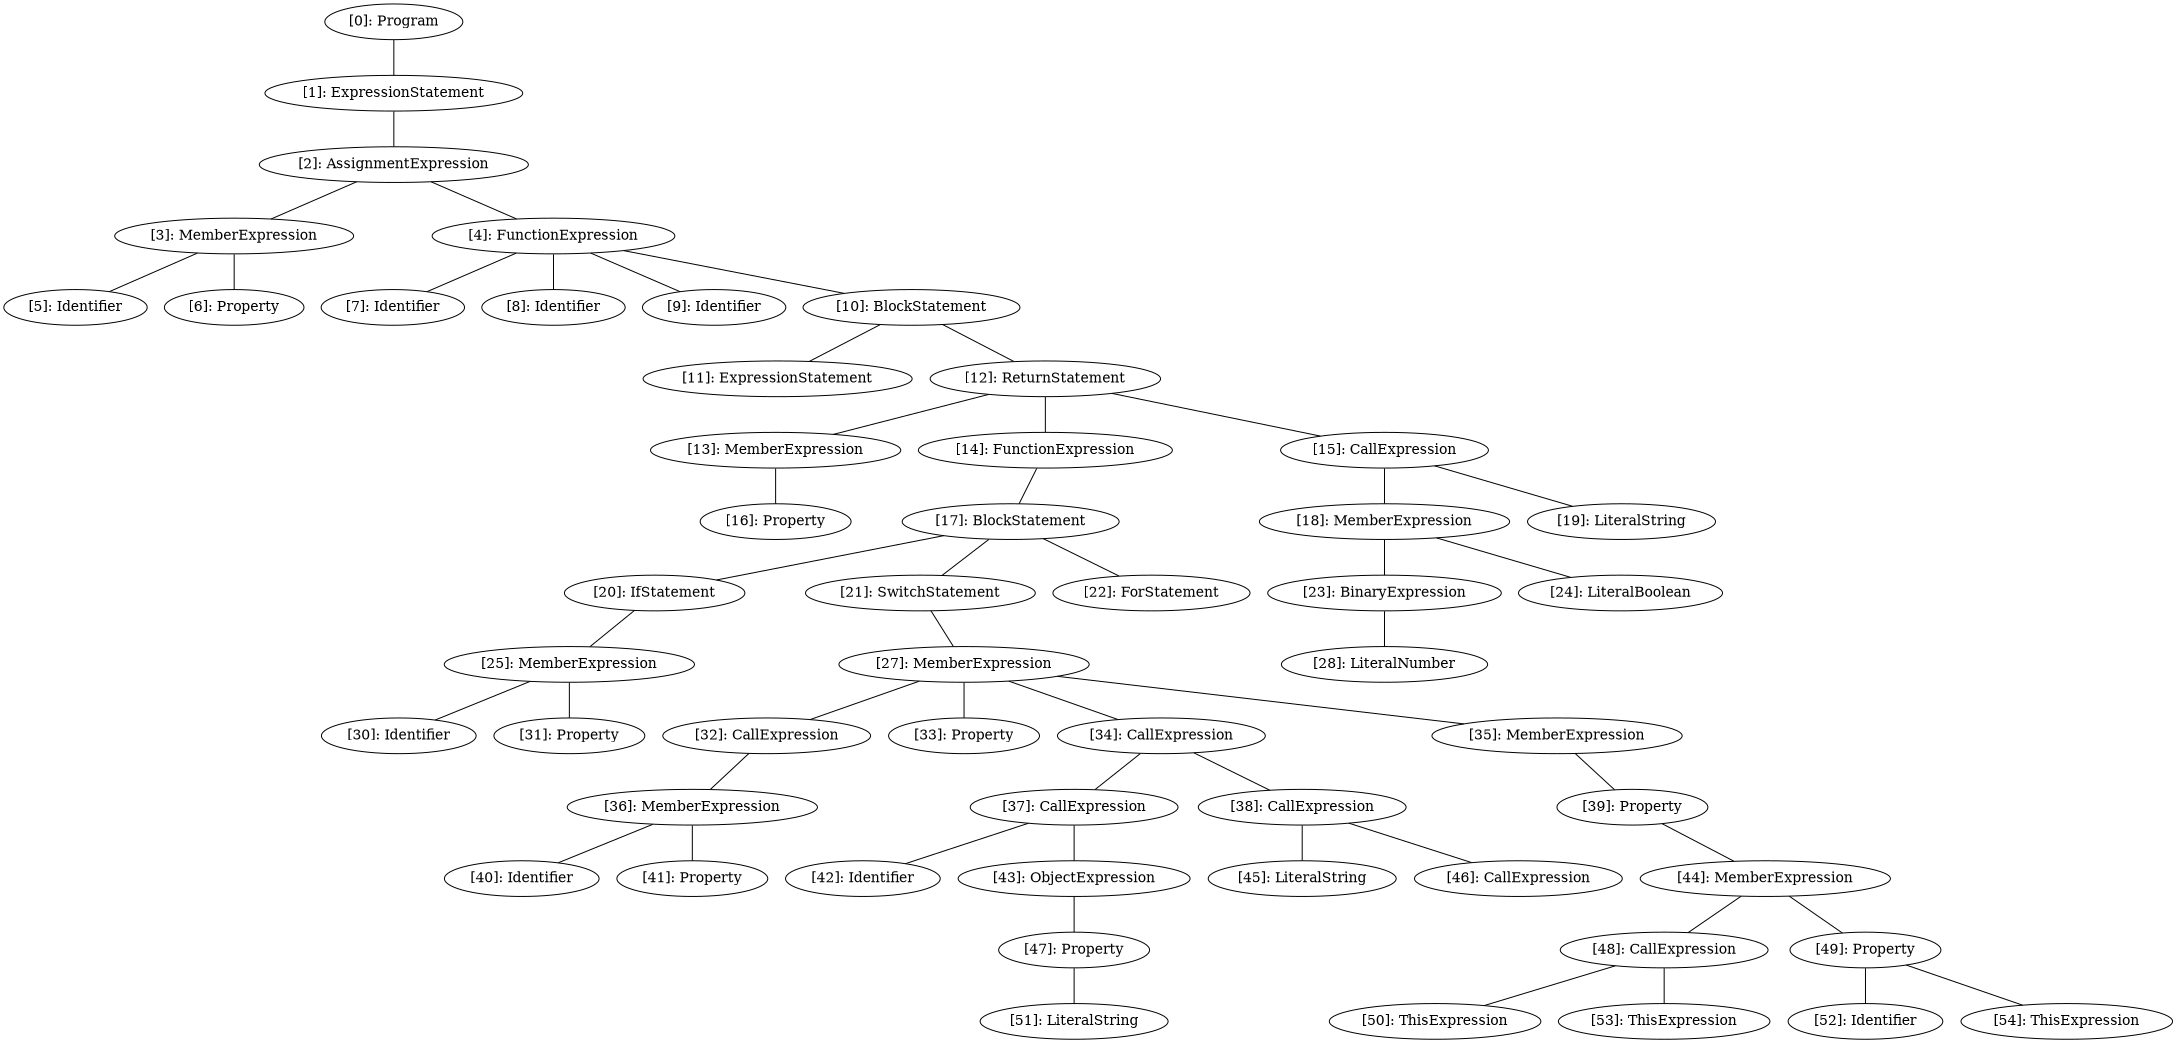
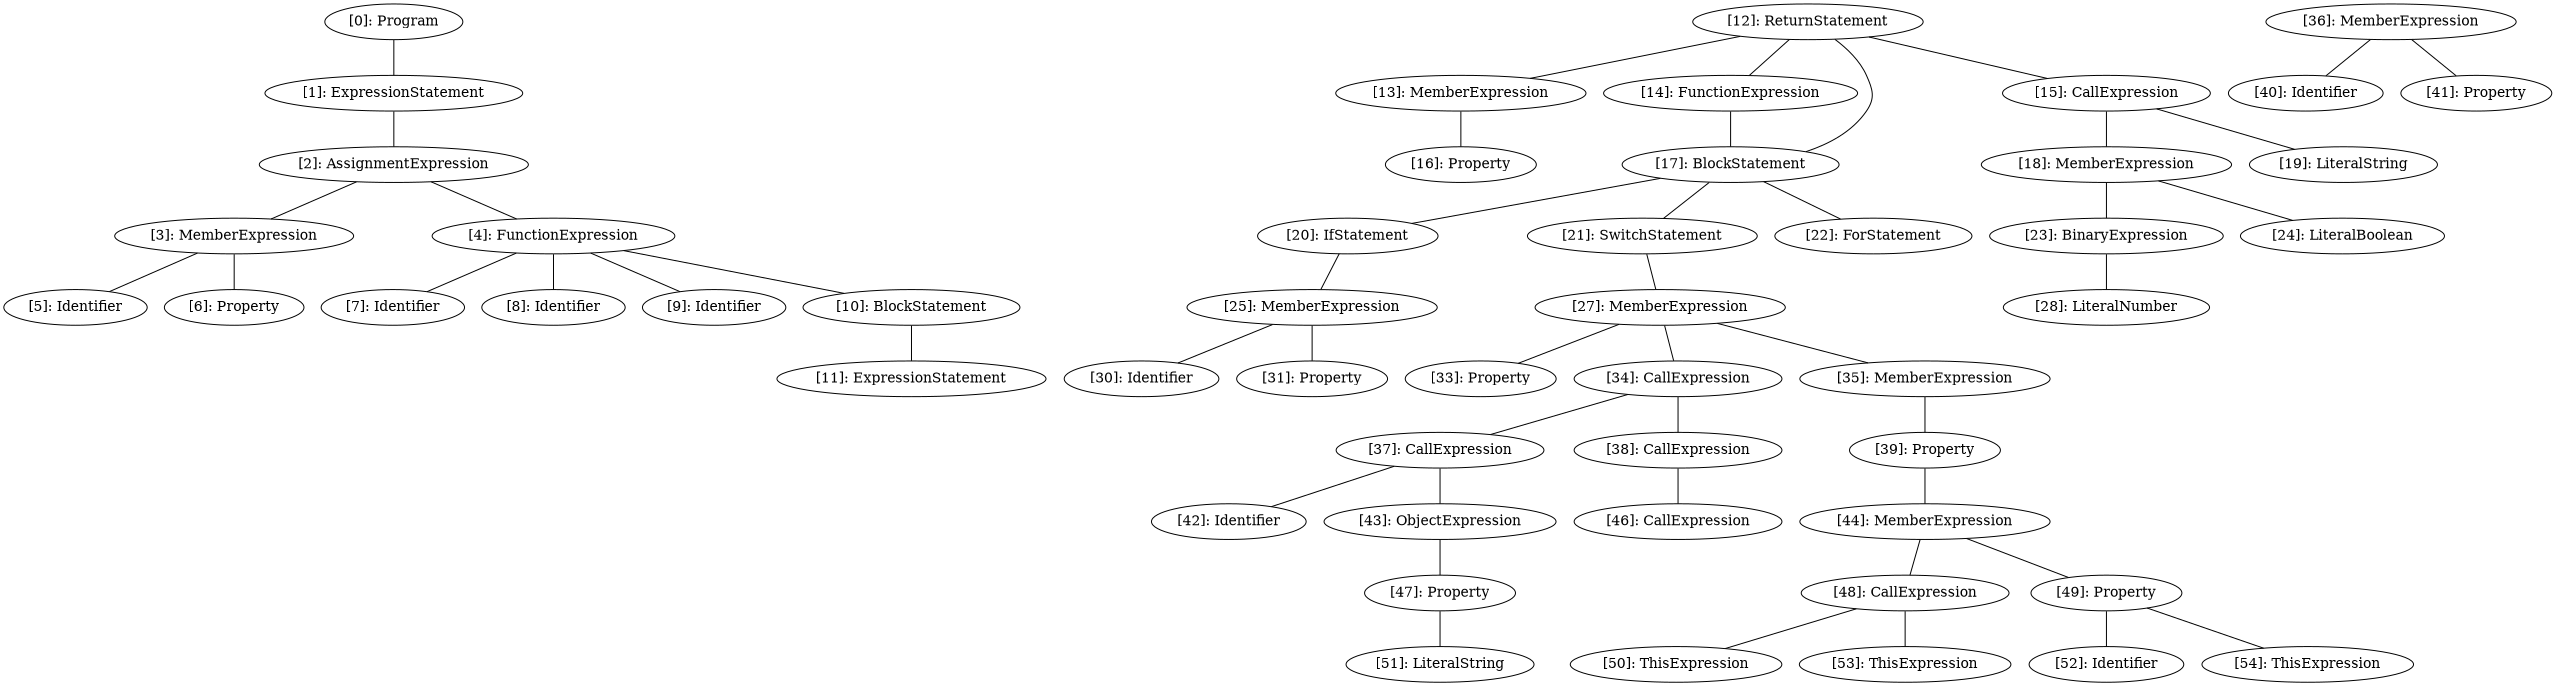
(978, 343) -> (1870, 106)
(767, 736) -> none
(1302, 879) -> none
